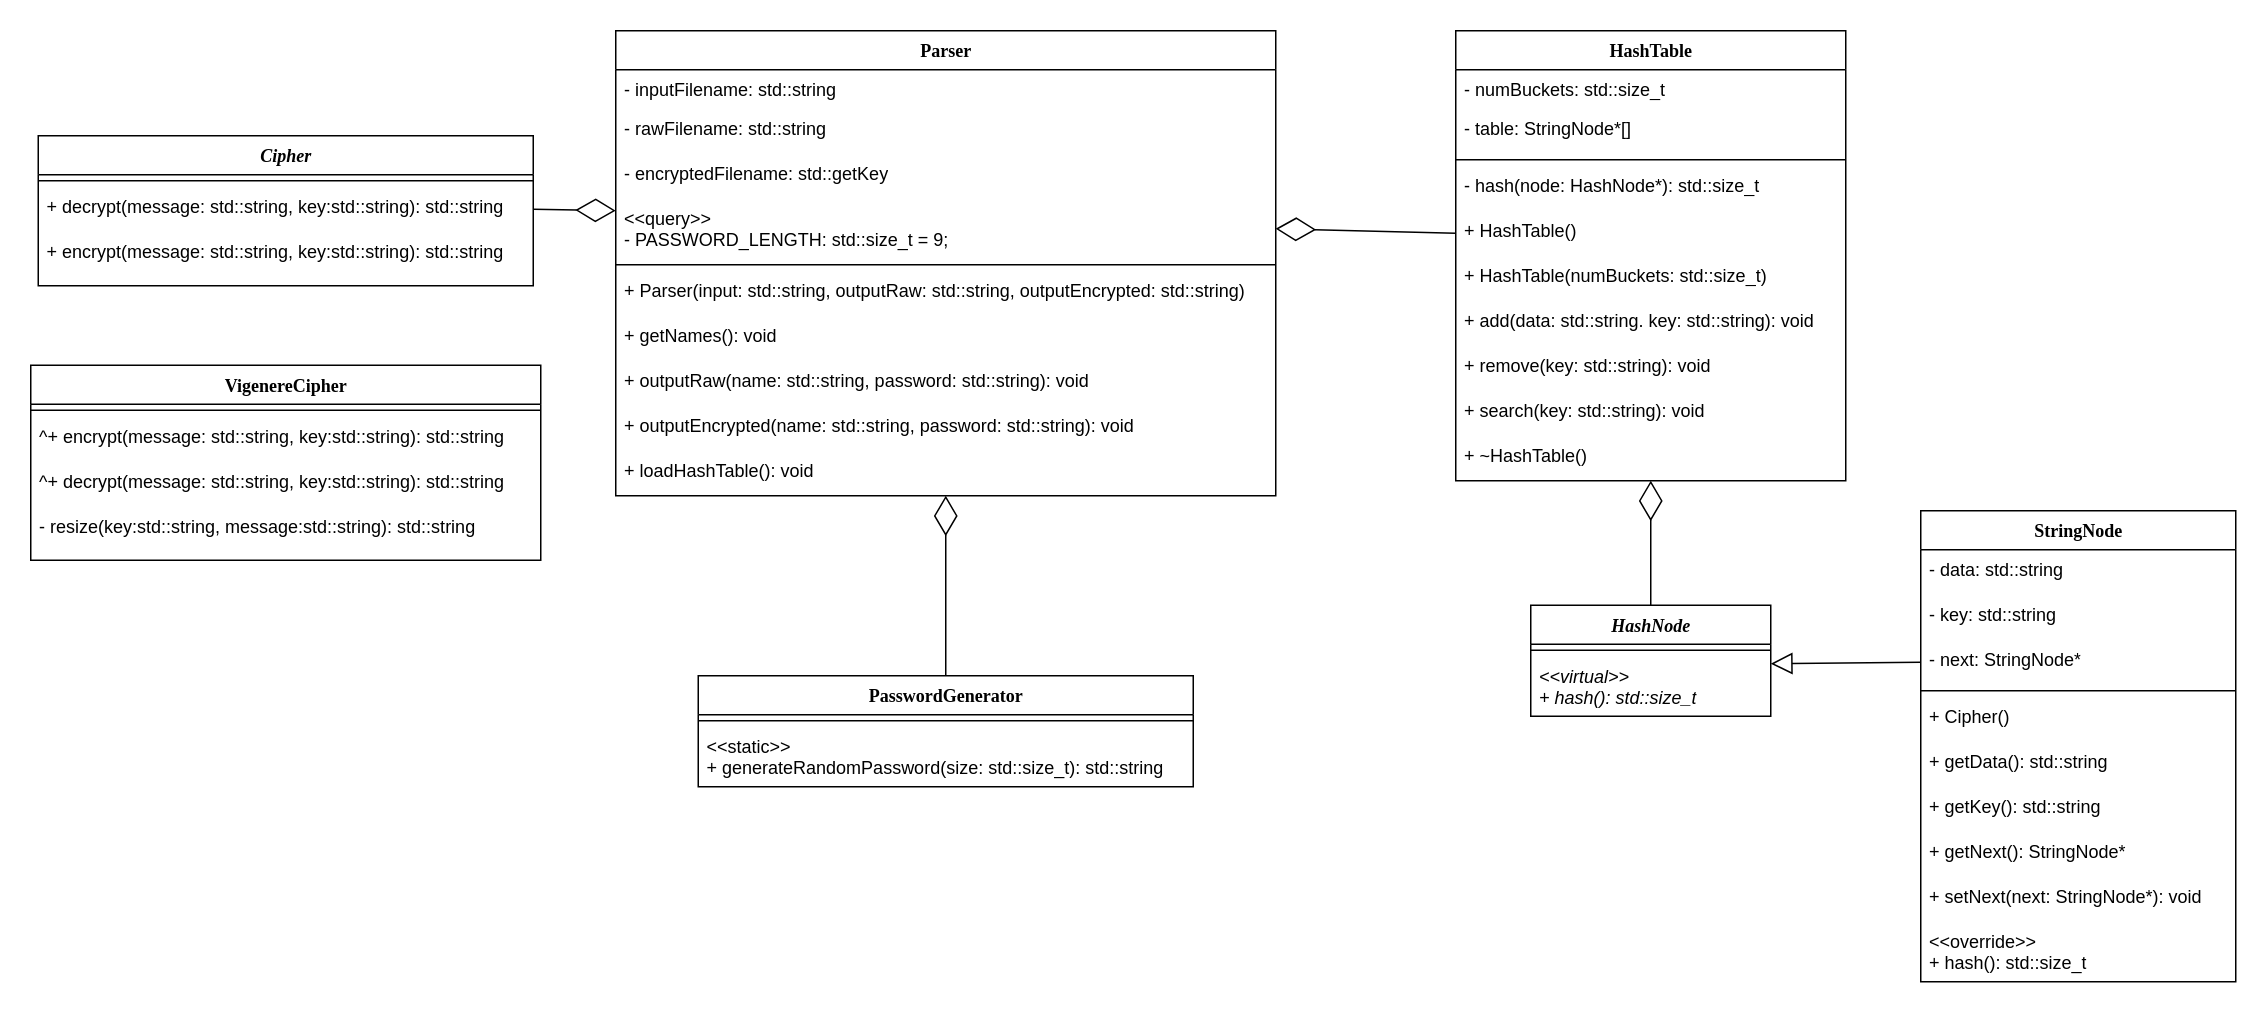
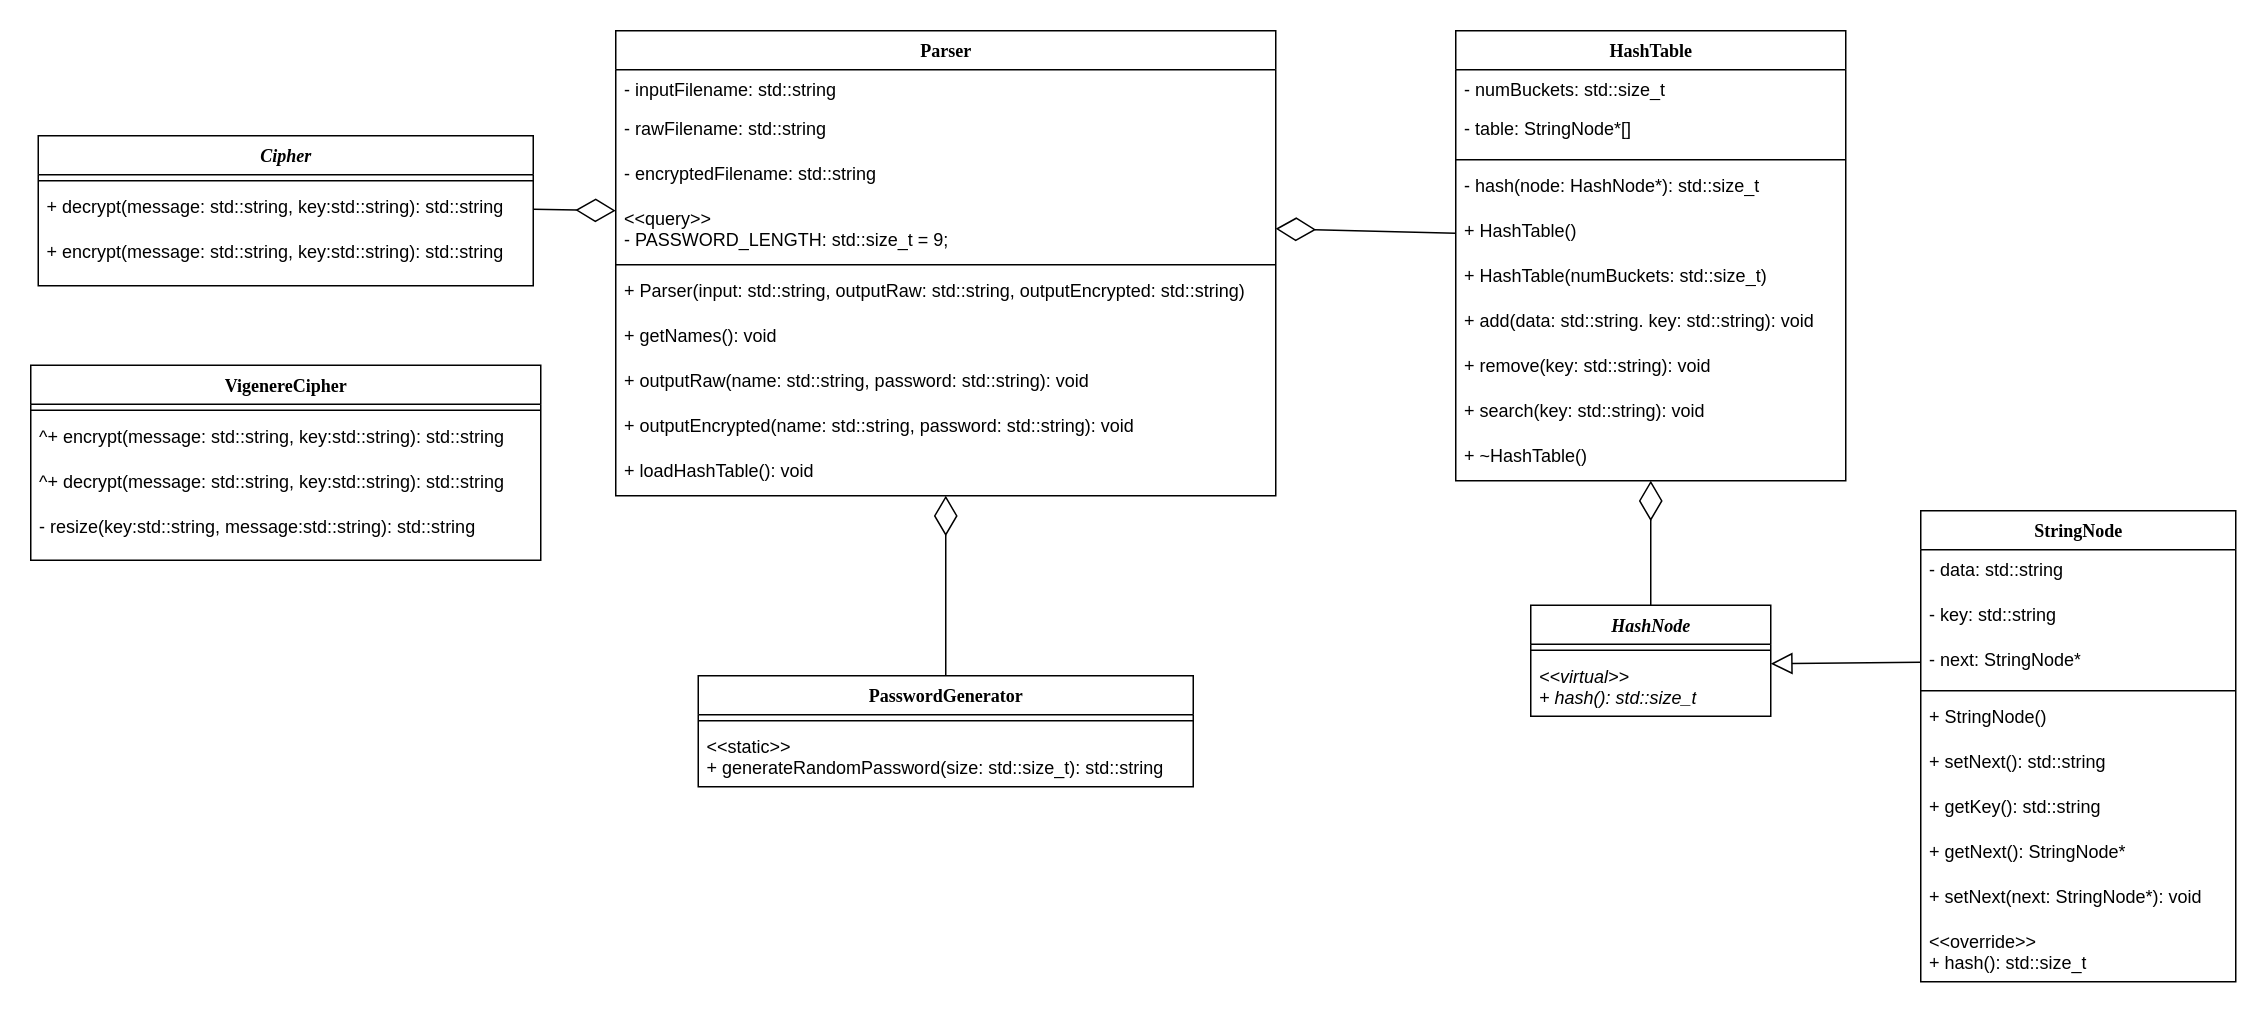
(770, 175) -> (767, 175)
(1975, 718) -> (1996, 718)
(2037, 763) -> (2037, 763)
